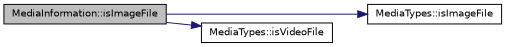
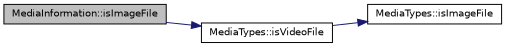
(262, 14) -> (345, 24)
